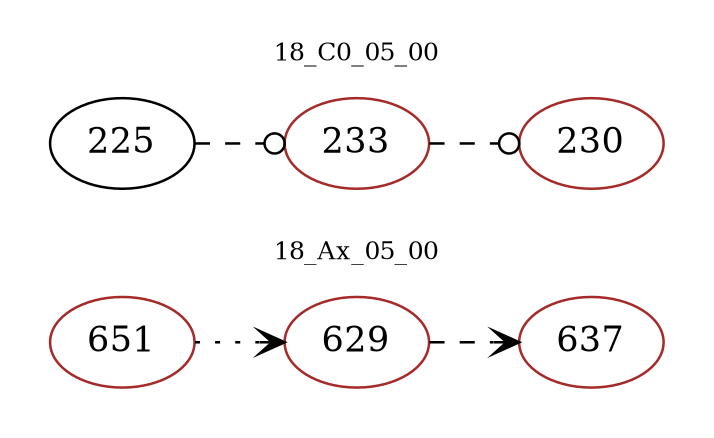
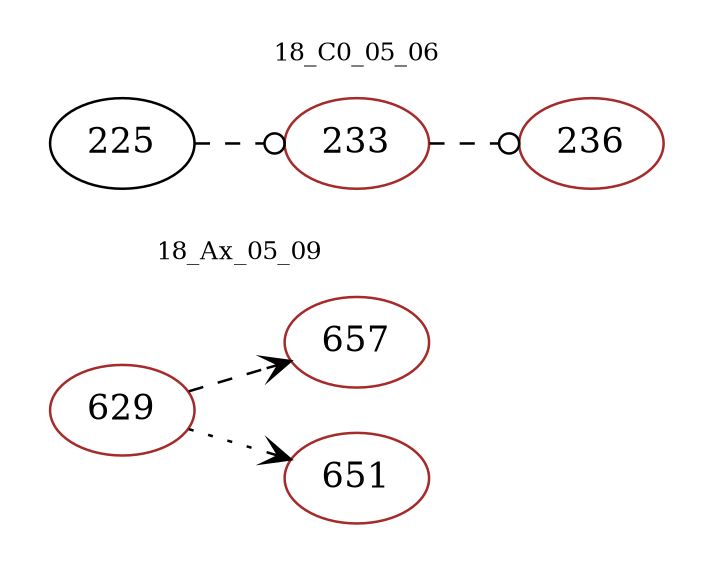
(357, 54) -> (357, 54)
(591, 143) -> (591, 143)
(357, 253) -> (240, 253)
(227, 342) -> (227, 441)
(591, 342) -> (357, 342)
